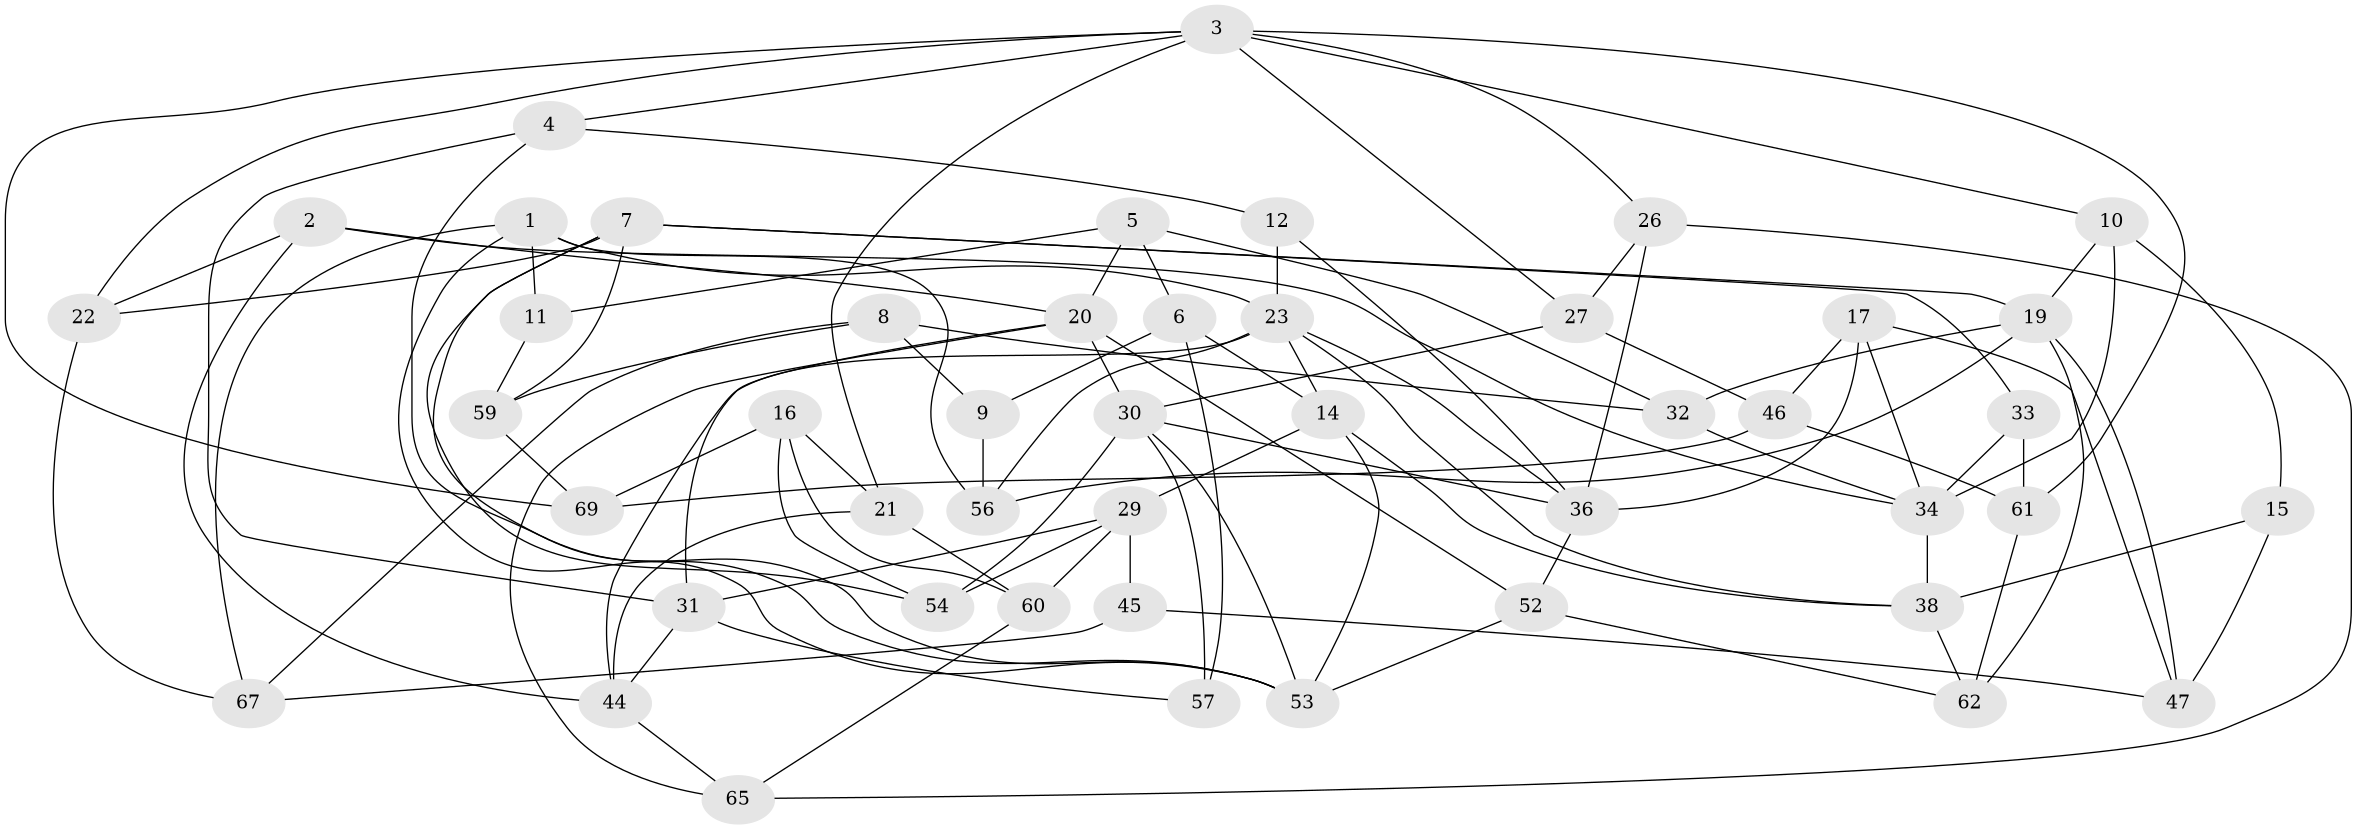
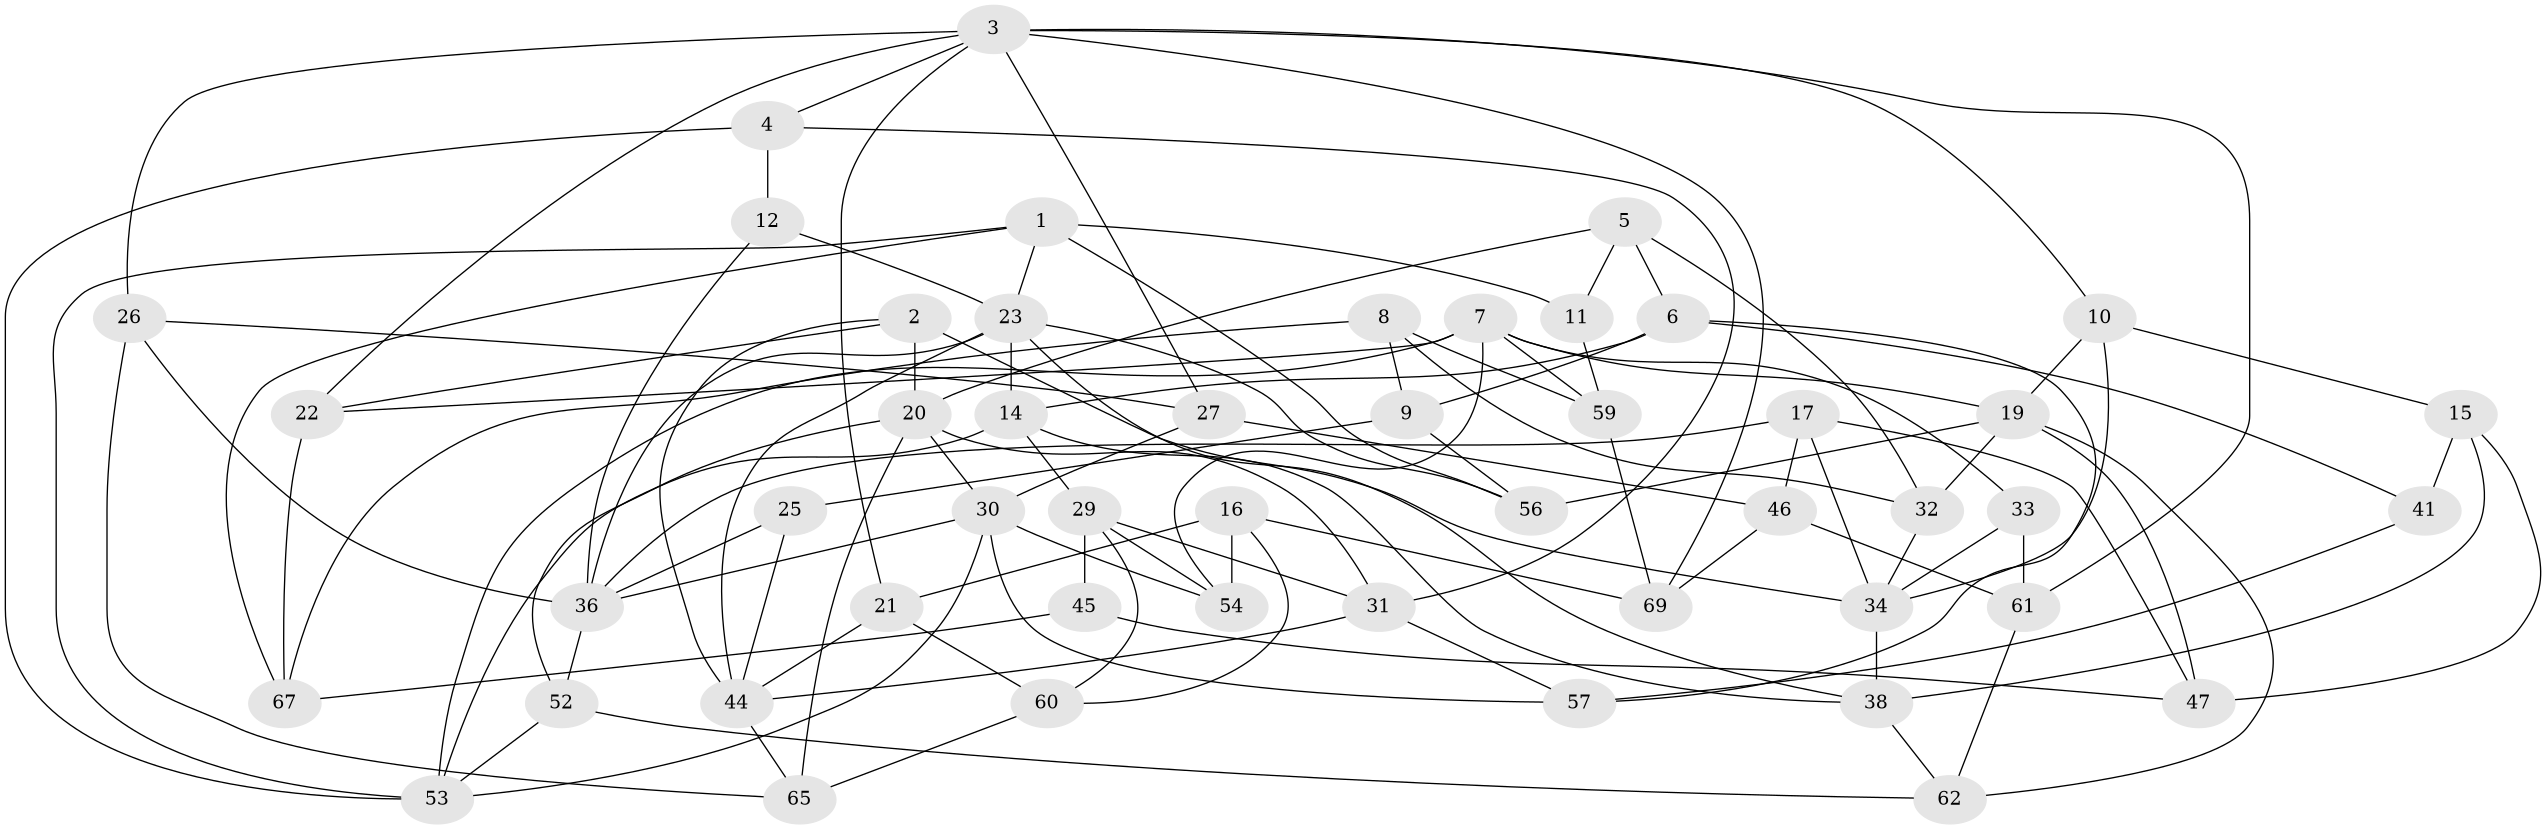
none -> (790, 511)
none -> (2425, 511)
